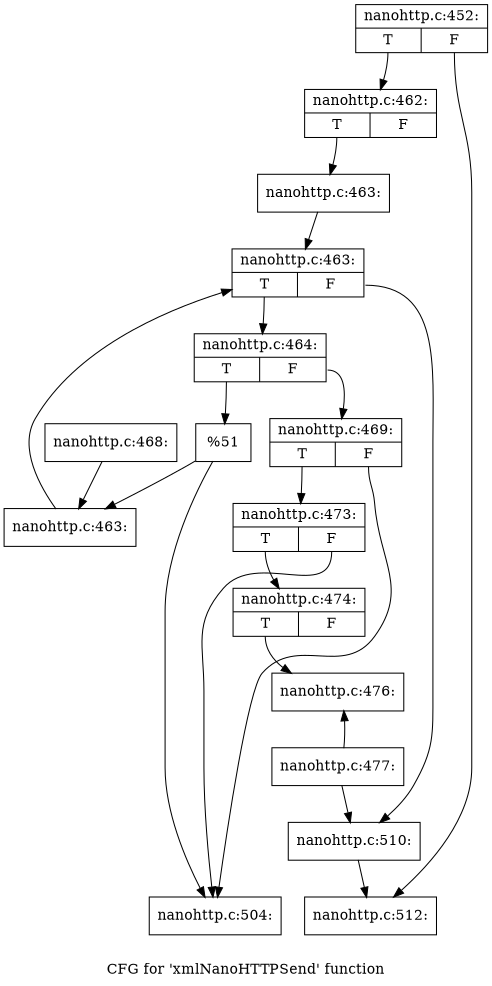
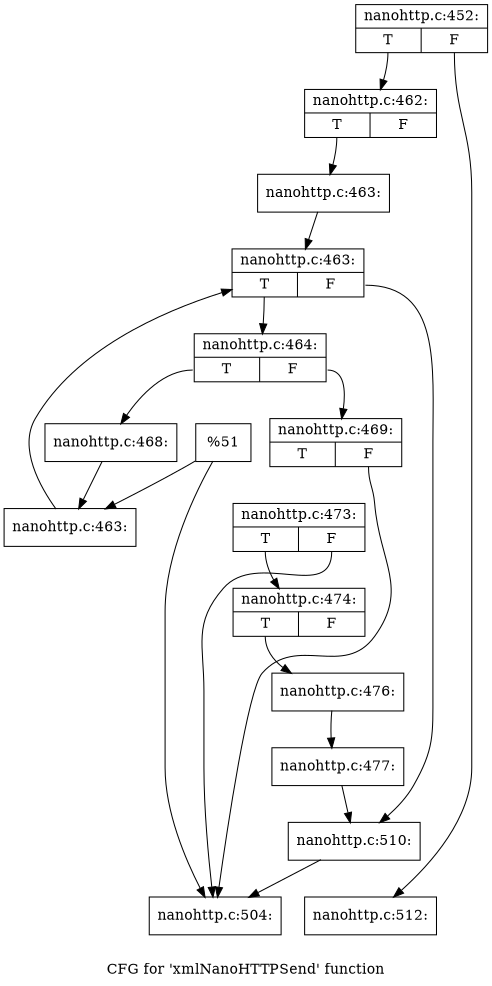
(226, 398) -> (155, 385)
(302, 480) -> none
(345, 735) -> (331, 724)
(361, 874) -> (289, 876)
